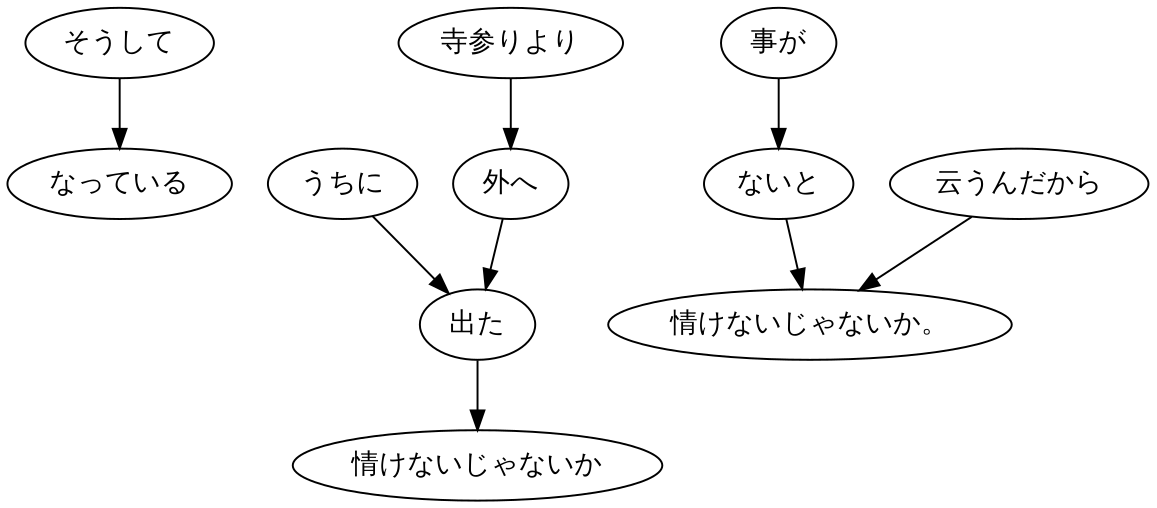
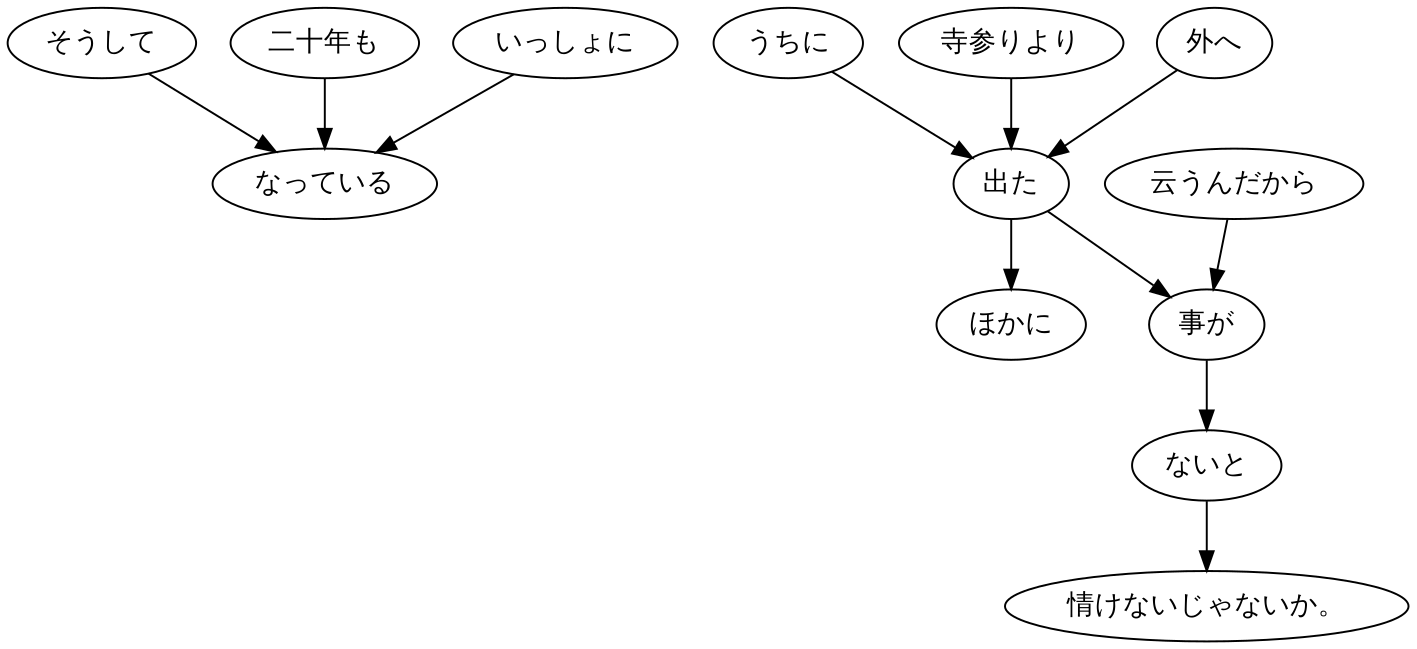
none -> (325, 43)
none -> (565, 43)
(511, 104) -> (1011, 104)
(924, 248) -> (1222, 245)
none -> (1101, 248)
(478, 465) -> (1011, 325)
